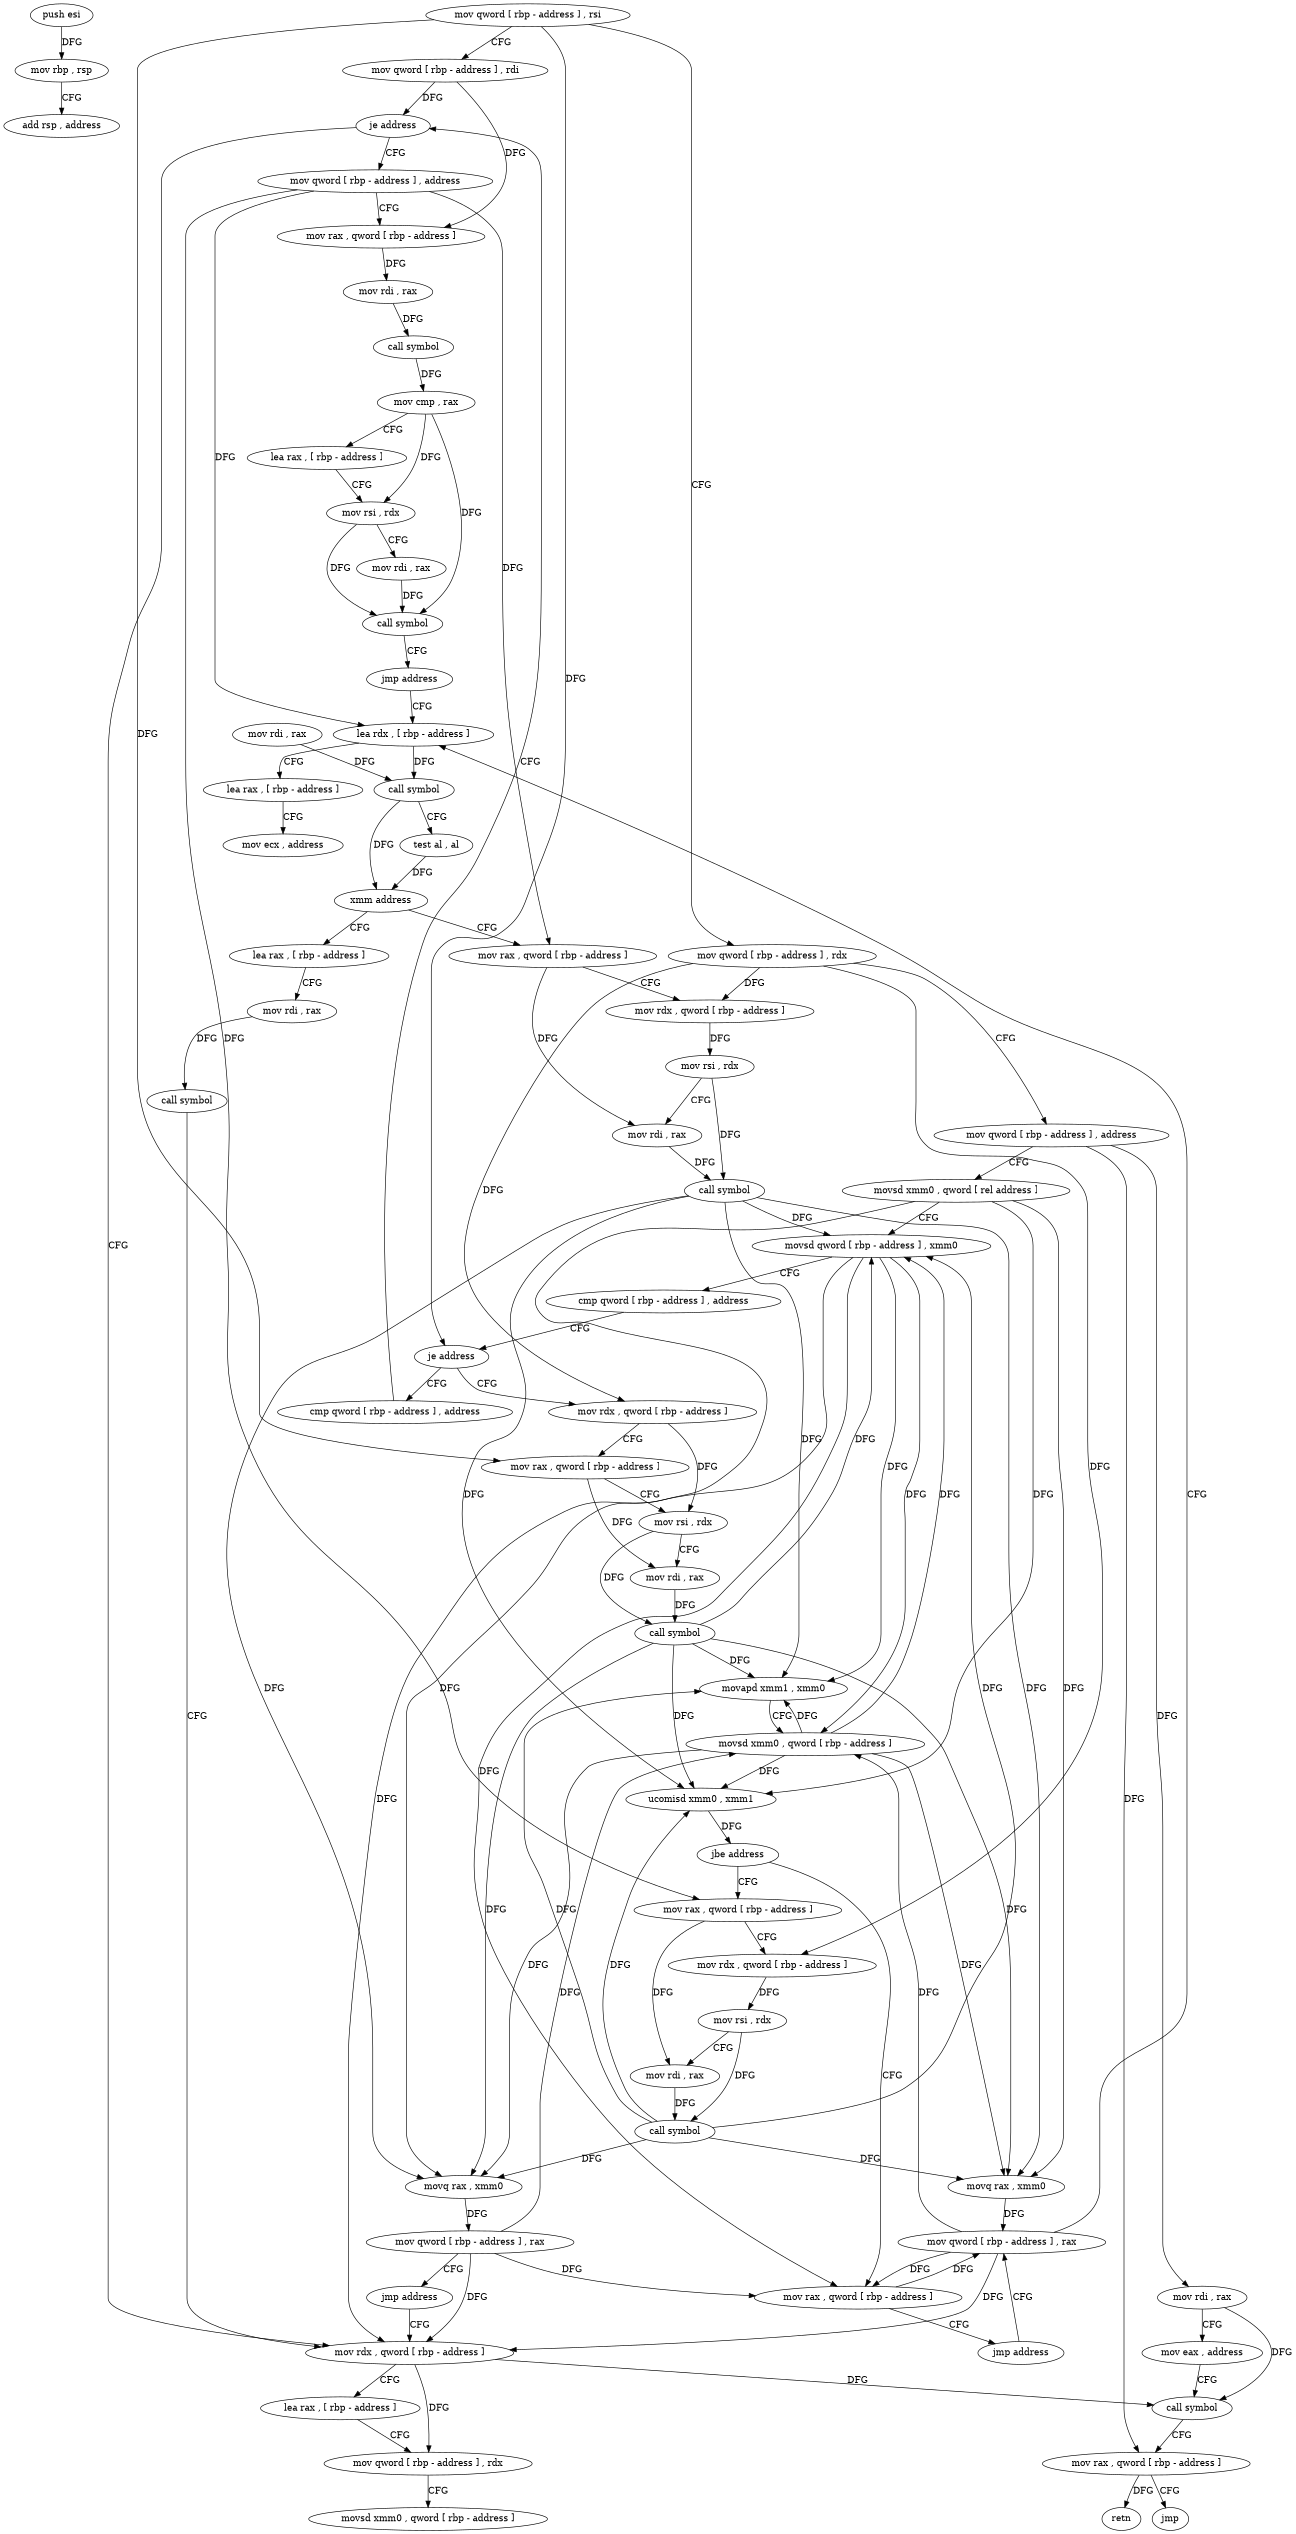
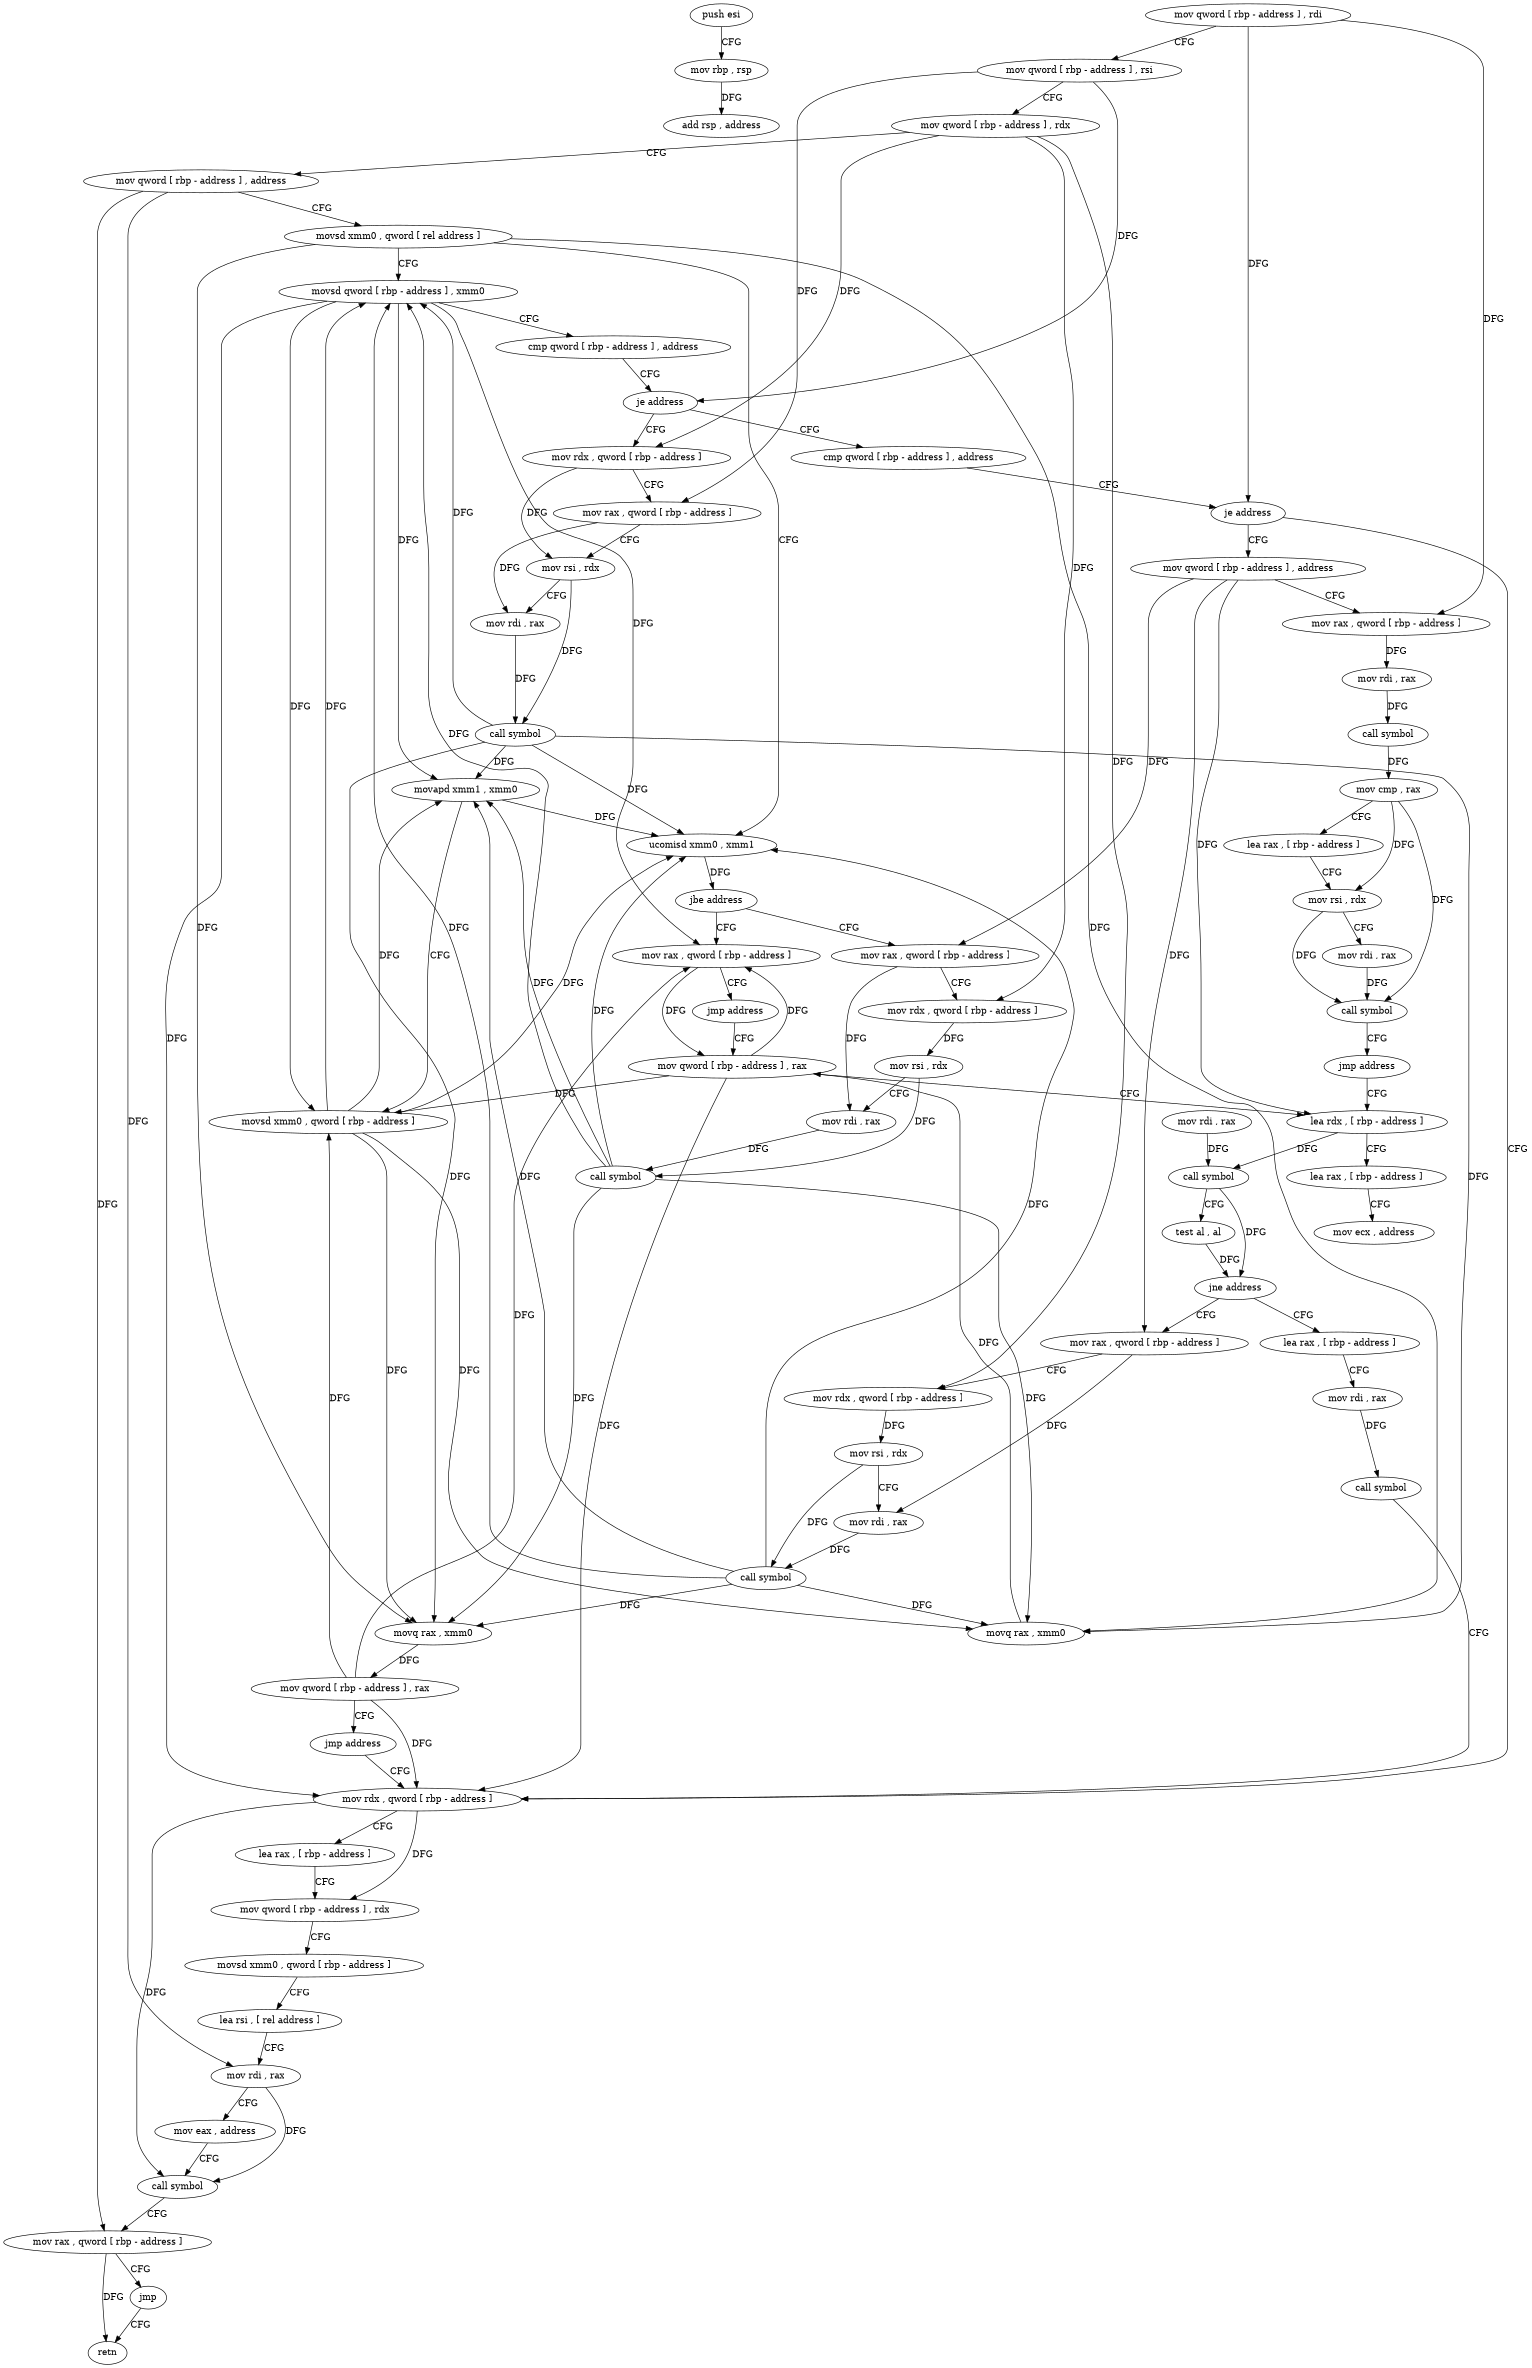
(489, 41) -> (1167, 42)
(72, 43) -> (732, 43)
(72, 98) -> (732, 98)
none -> (577, 818)
(381, 901) -> (1235, 1288)
(1044, 1495) -> (789, 541)
none -> (270, 2021)
none -> (130, 2323)
